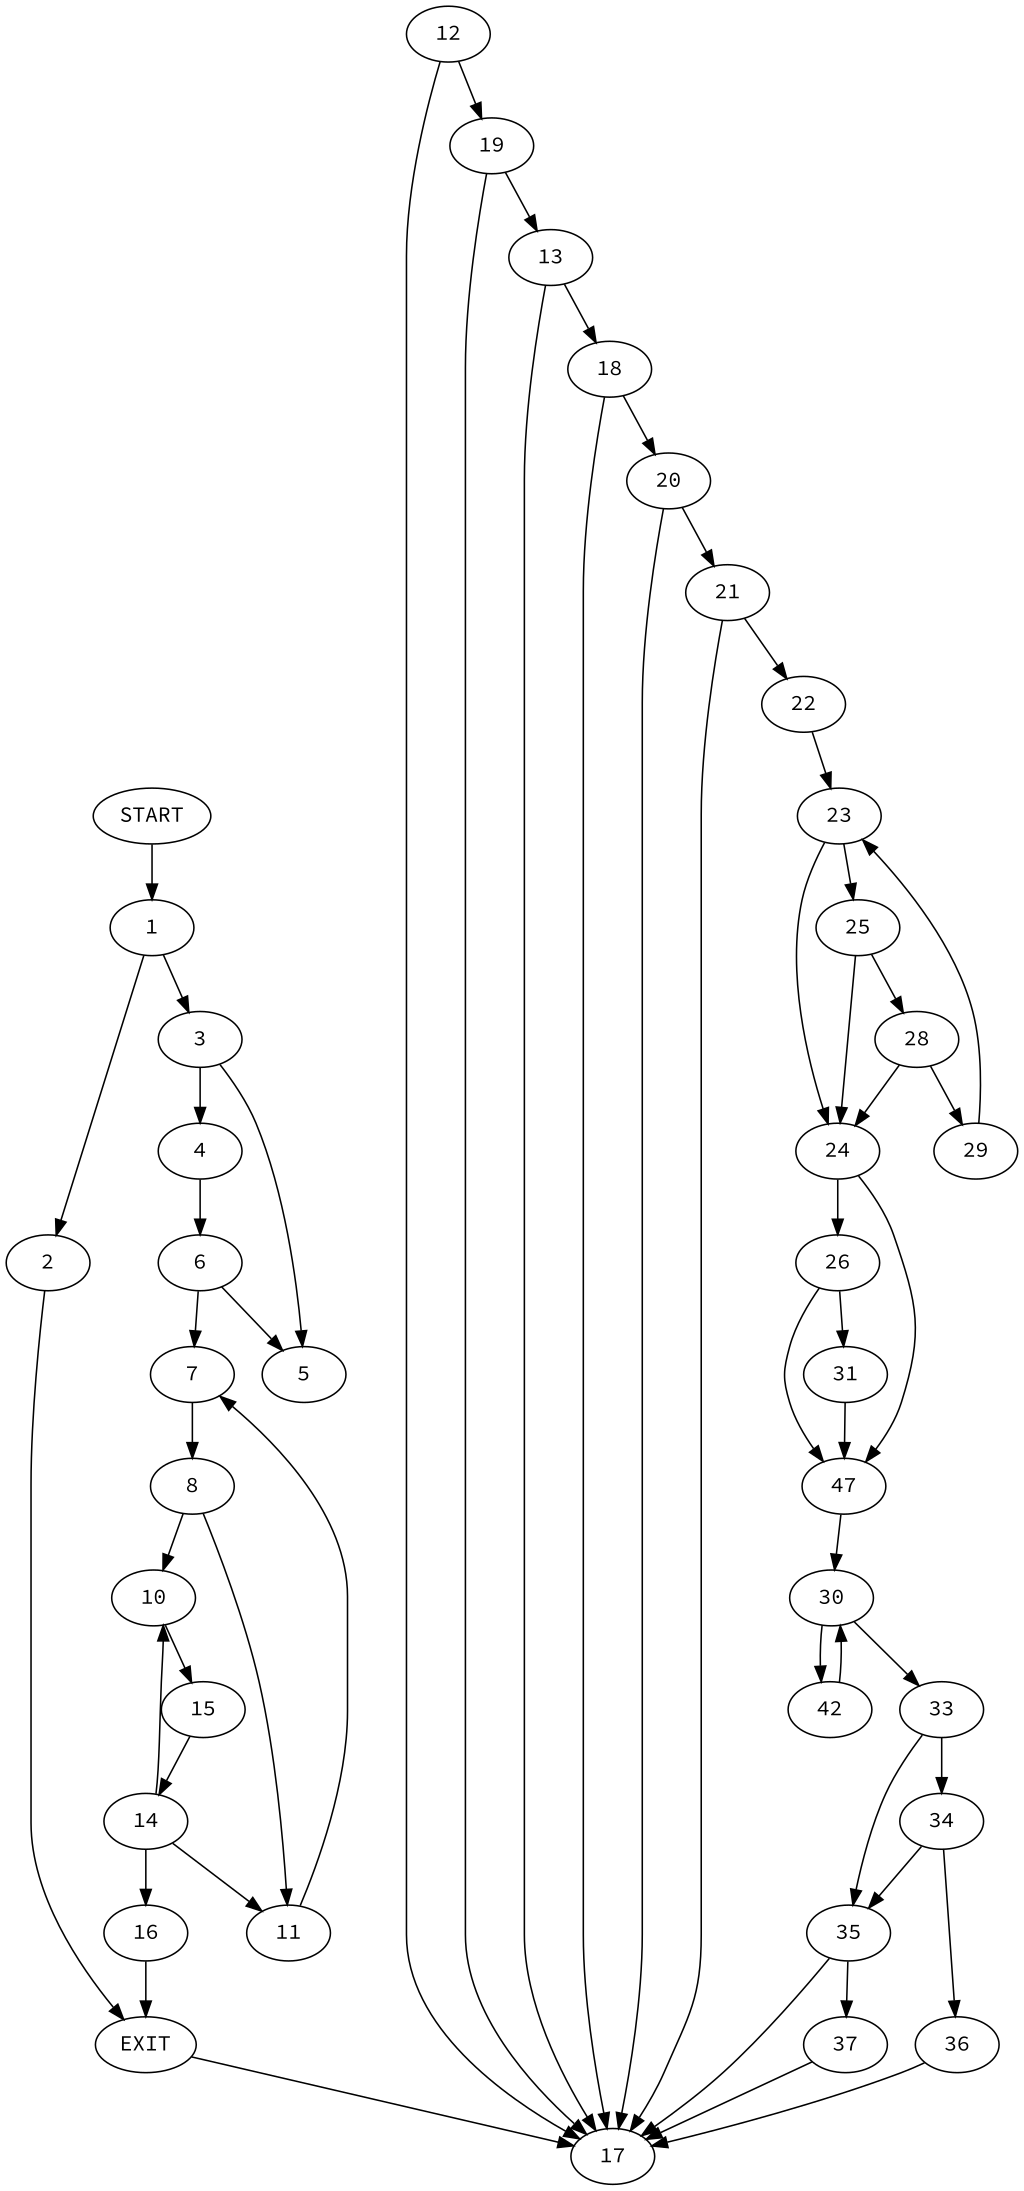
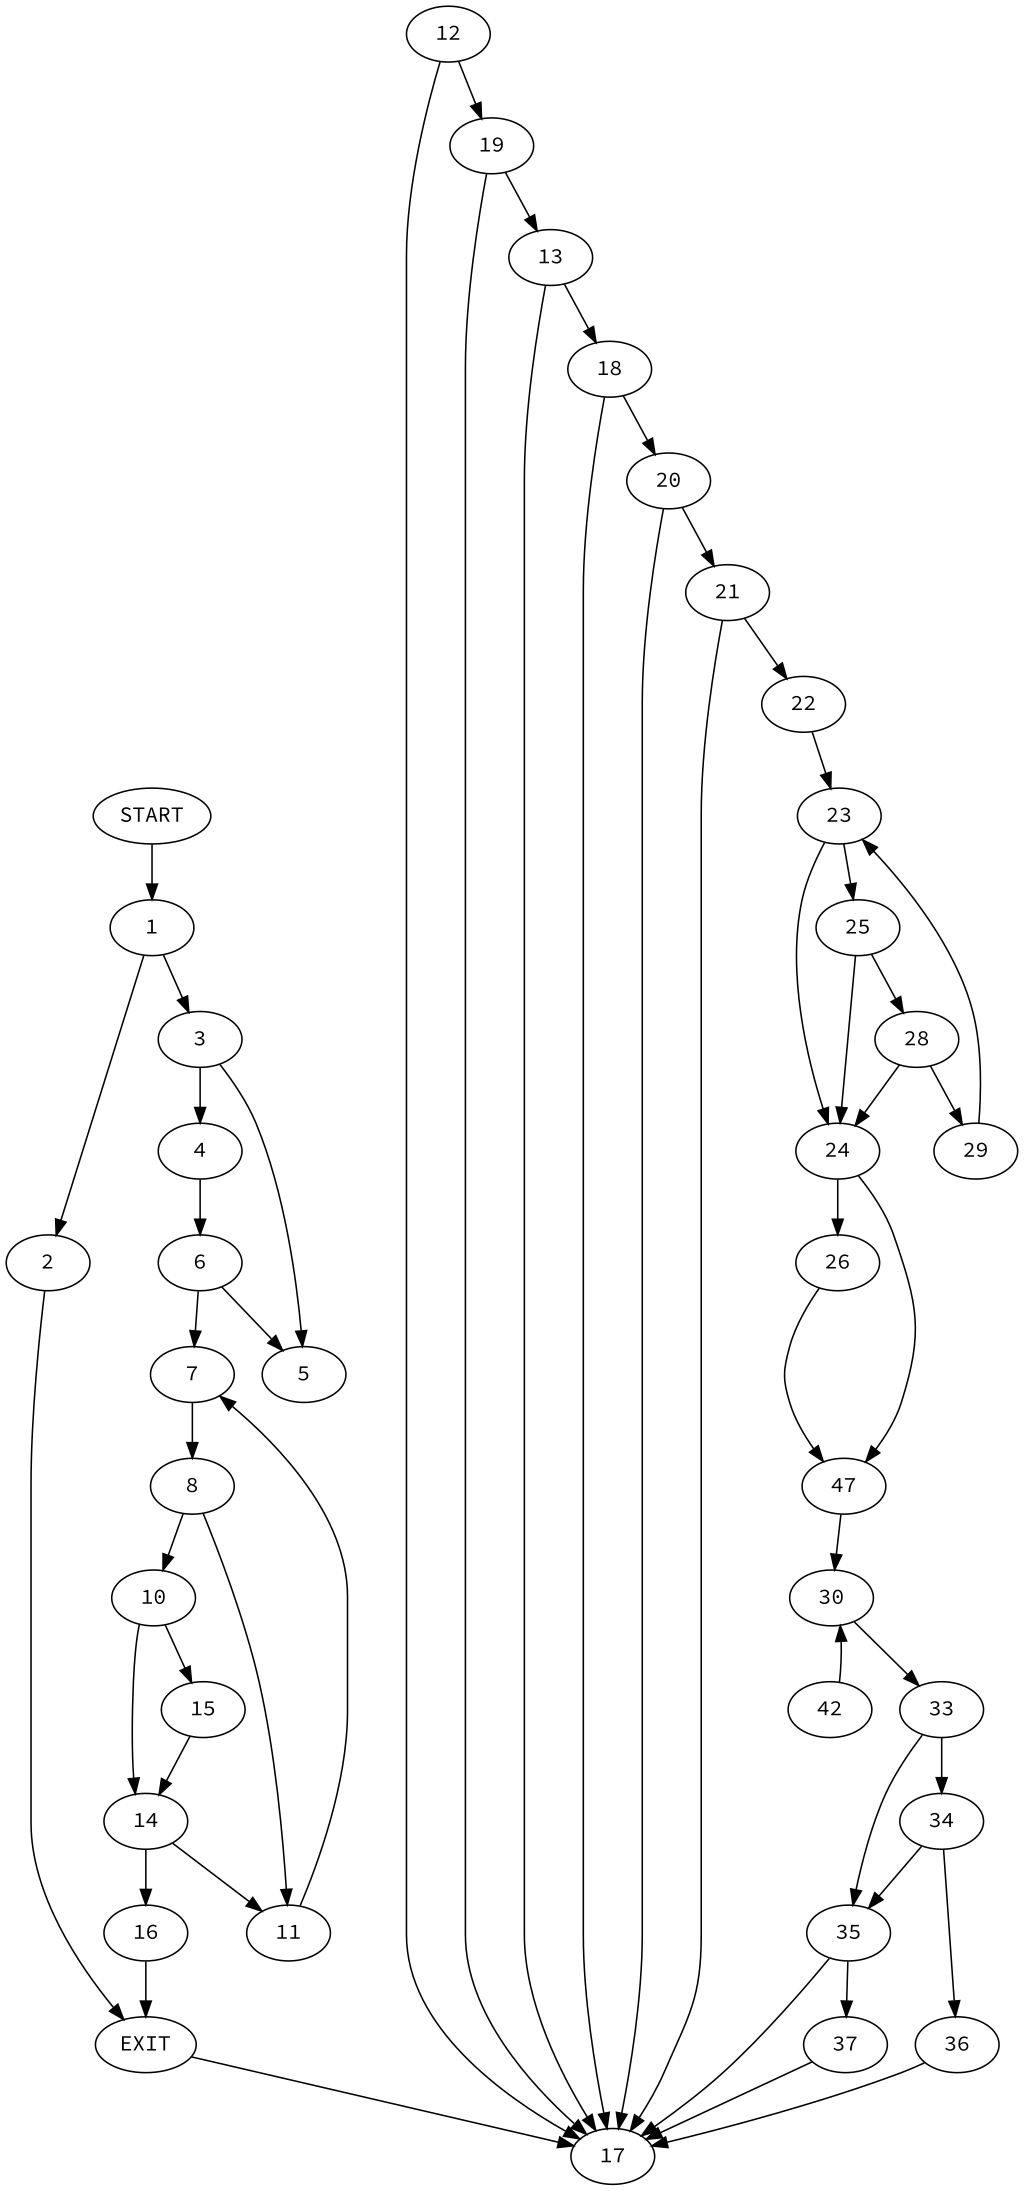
(846, 1375) -> none
(821, 1645) -> none
(160, 1717) -> (133, 1701)
